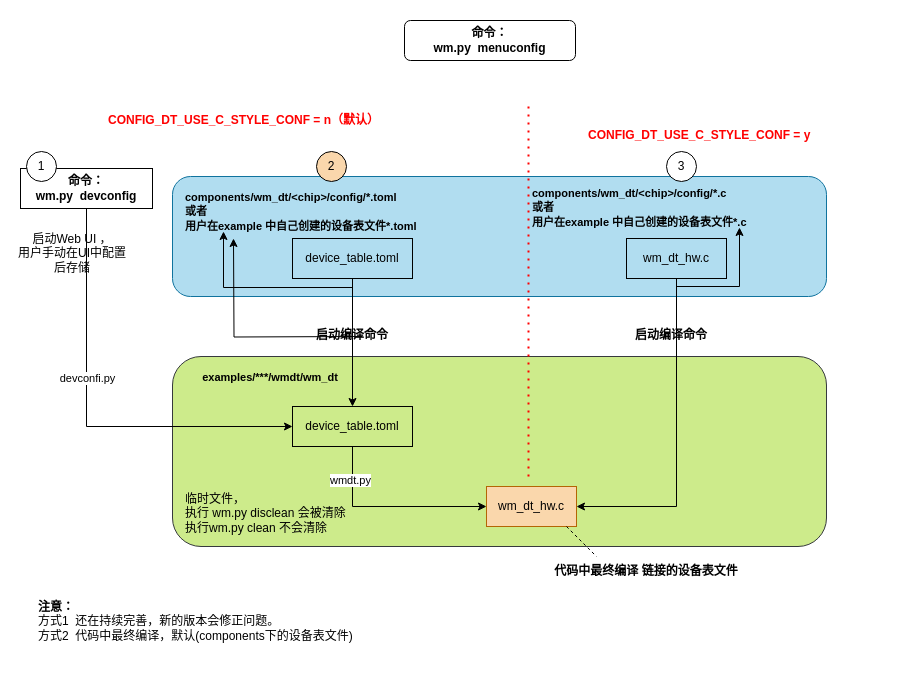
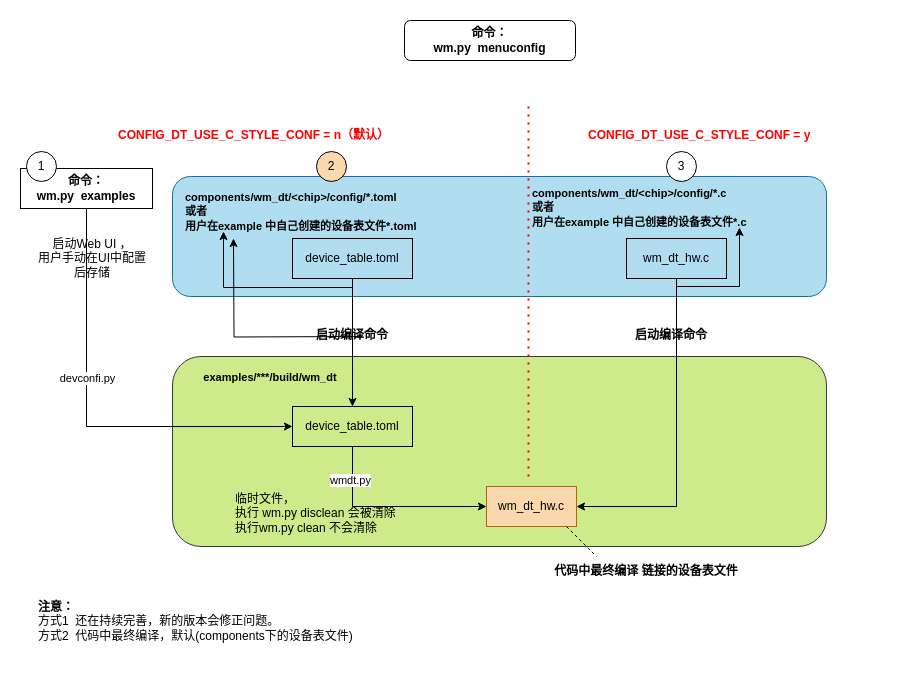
(301, 122) -> (311, 137)
(87, 189) -> (87, 189)
(72, 254) -> (92, 259)
(271, 378) -> (271, 378)
(293, 514) -> (343, 514)
